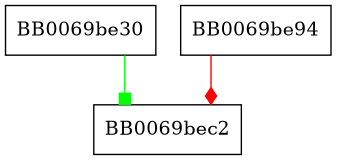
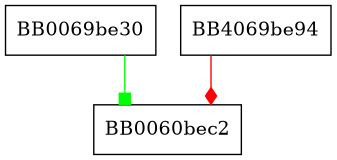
(256, 30) -> (256, 30)
(168, 130) -> (168, 130)
